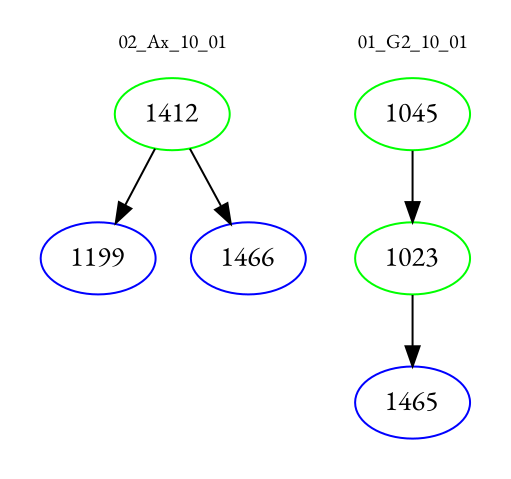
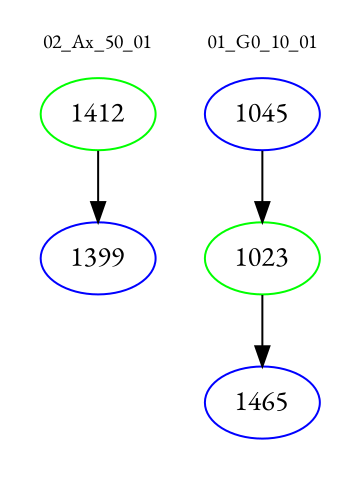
(173, 43) -> (98, 43)
(413, 43) -> (262, 43)
(413, 114) -> (262, 114)
(98, 258) -> (98, 258)
(248, 258) -> none
